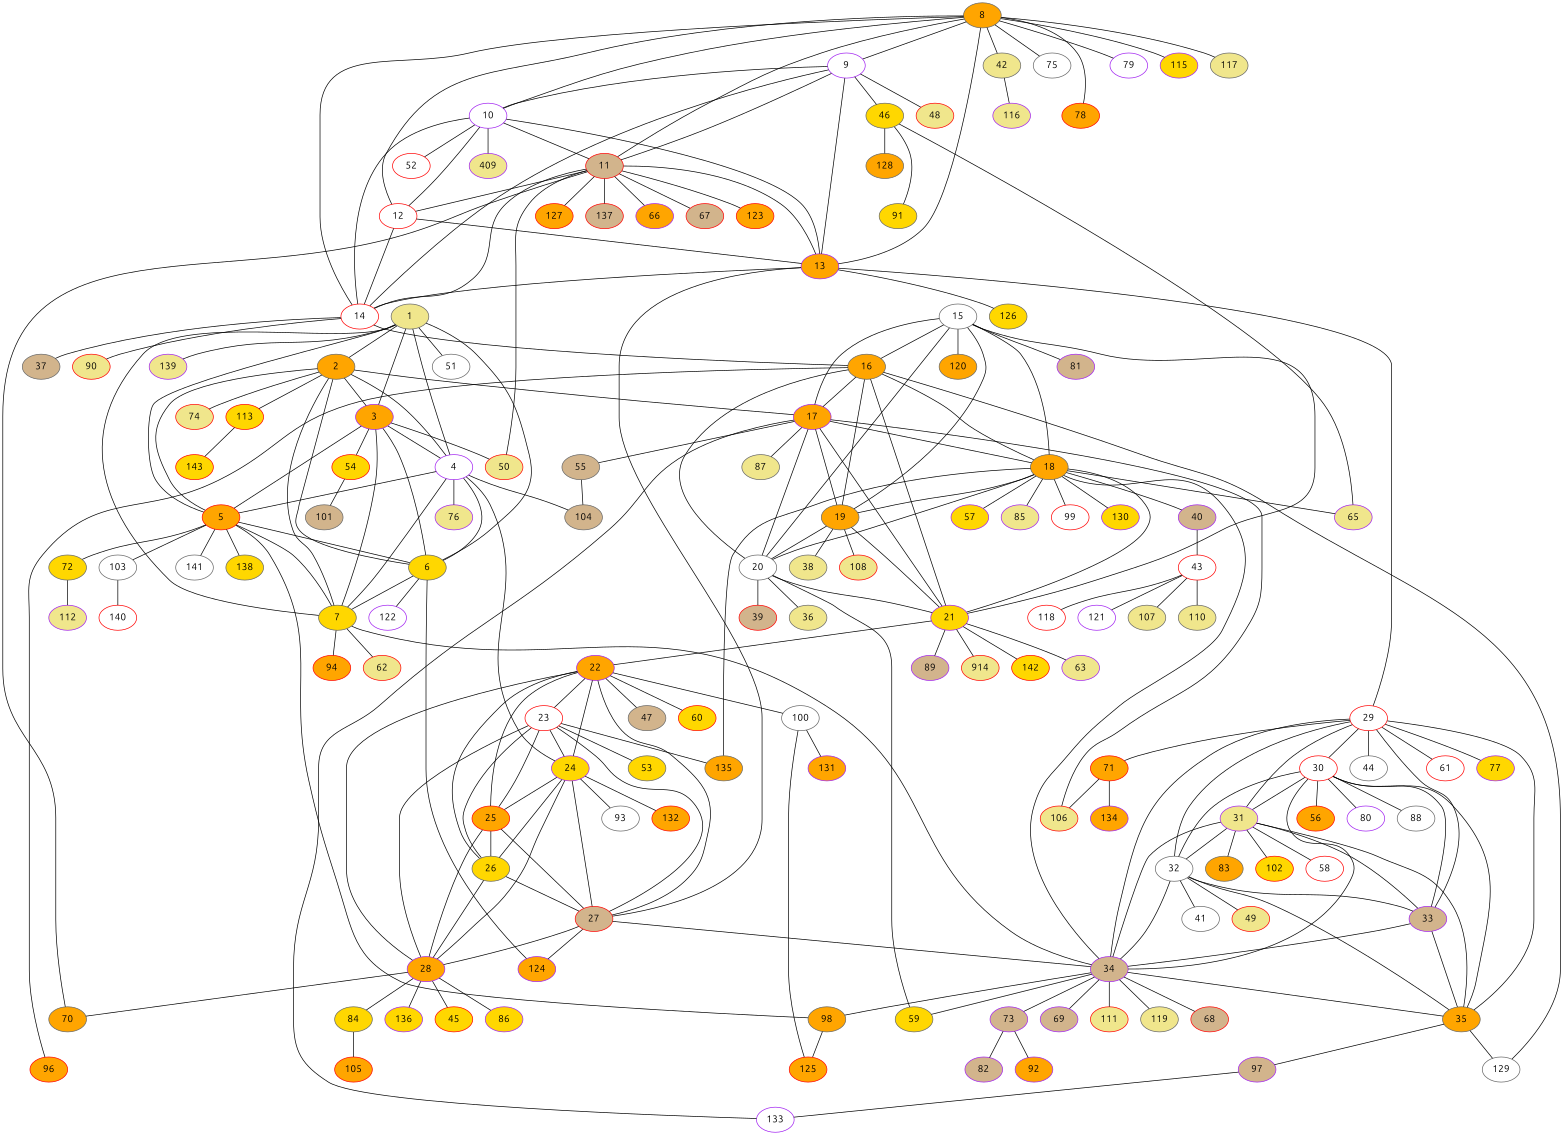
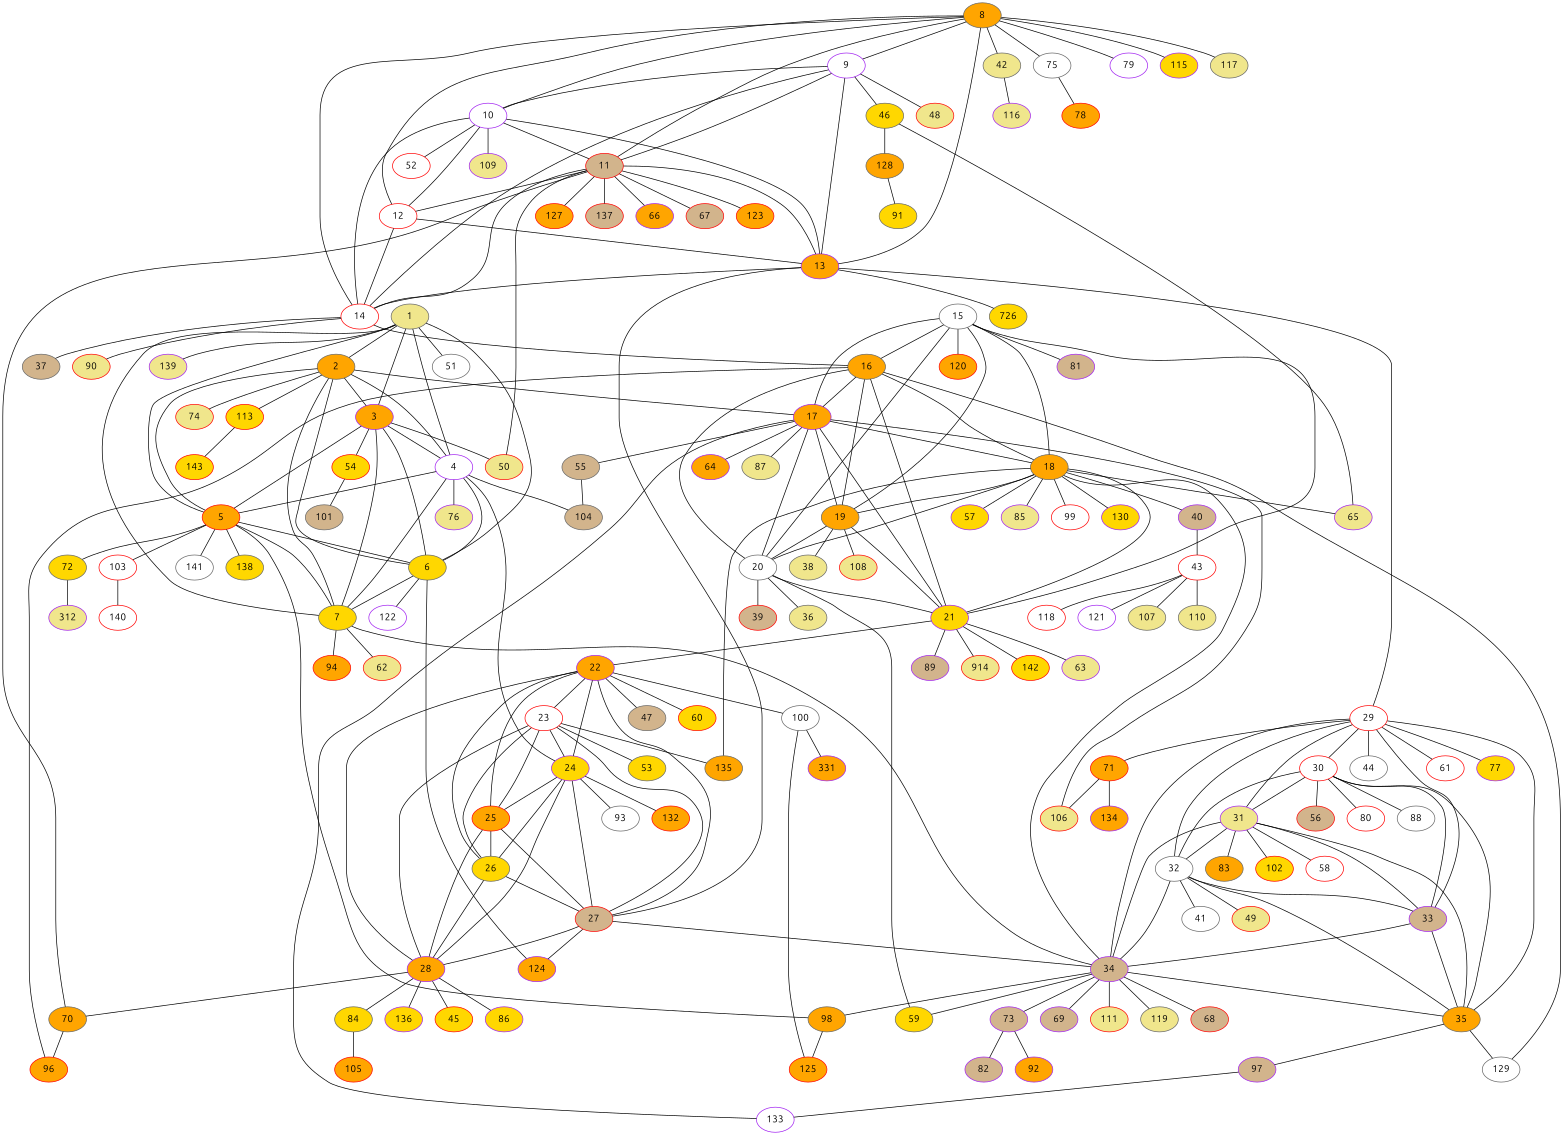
(1073, 48) -> (1066, 91)
(912, 164) -> (891, 191)
(488, 166) -> (488, 166)
(1008, 317) -> (1008, 317)
(958, 367) -> (958, 367)
none -> (710, 467)
(118, 568) -> (118, 568)
(68, 618) -> (68, 618)
(827, 768) -> (827, 768)
(1316, 819) -> (1316, 819)
(1366, 819) -> (1366, 819)
(1319, 917) -> none
none -> (58, 1044)
